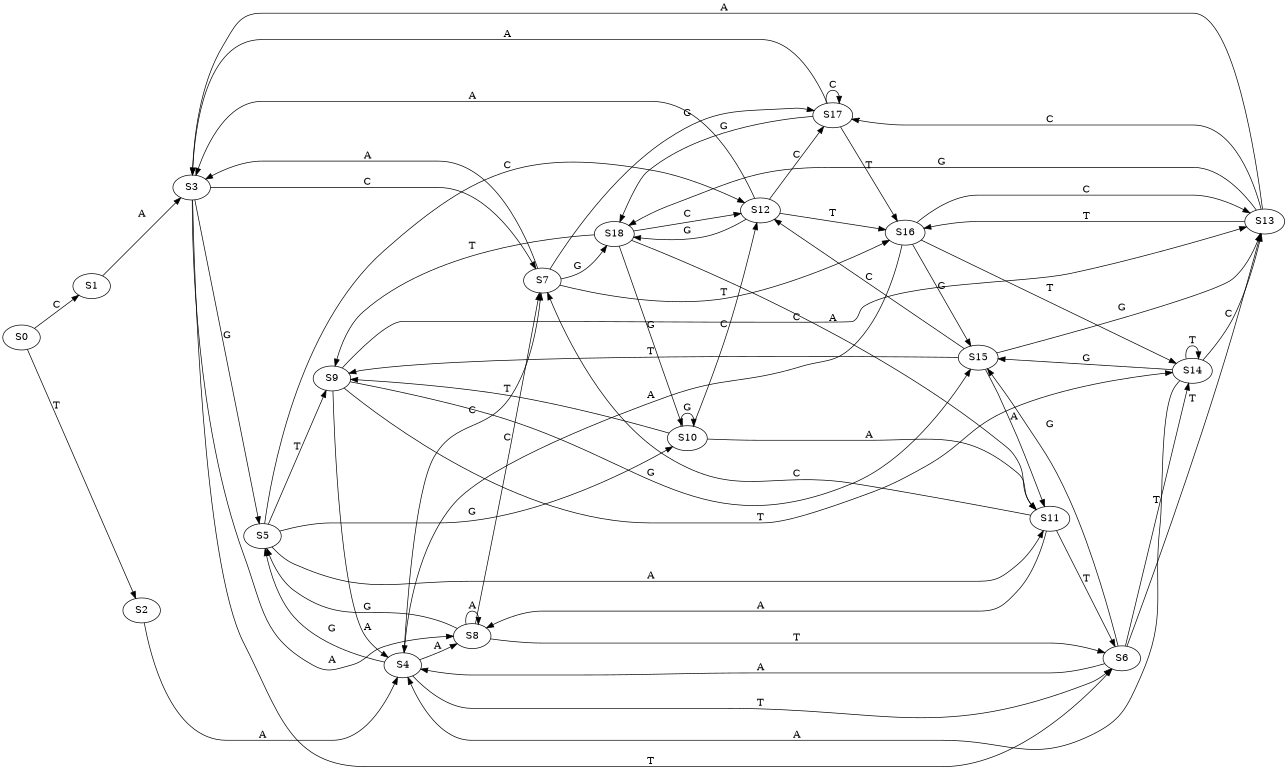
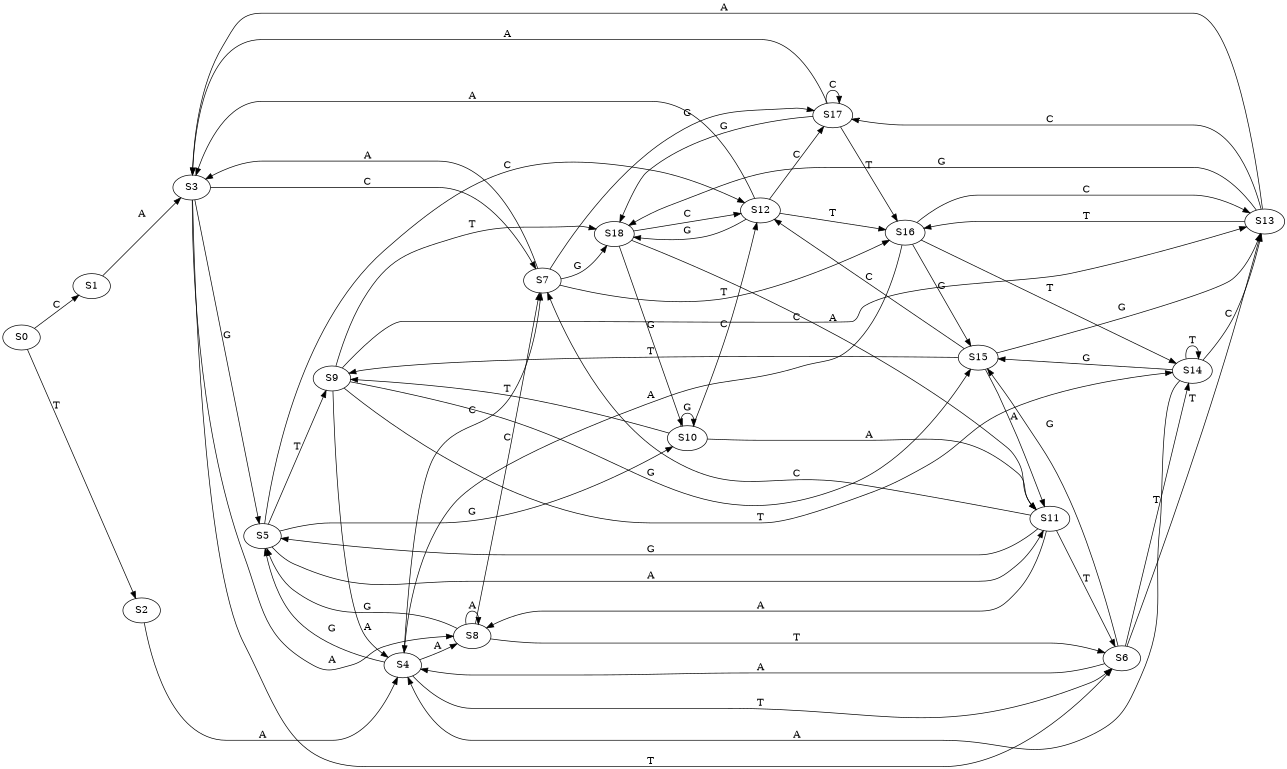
(447, 265) -> (431, 245)
none -> (666, 555)
